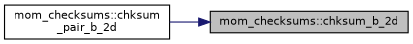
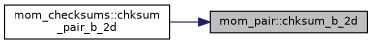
(309, 22) -> (289, 22)
